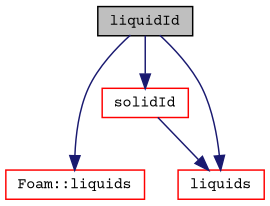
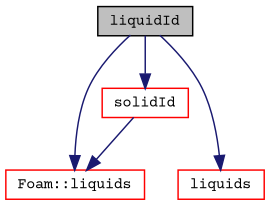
(178, 139) -> (115, 138)
